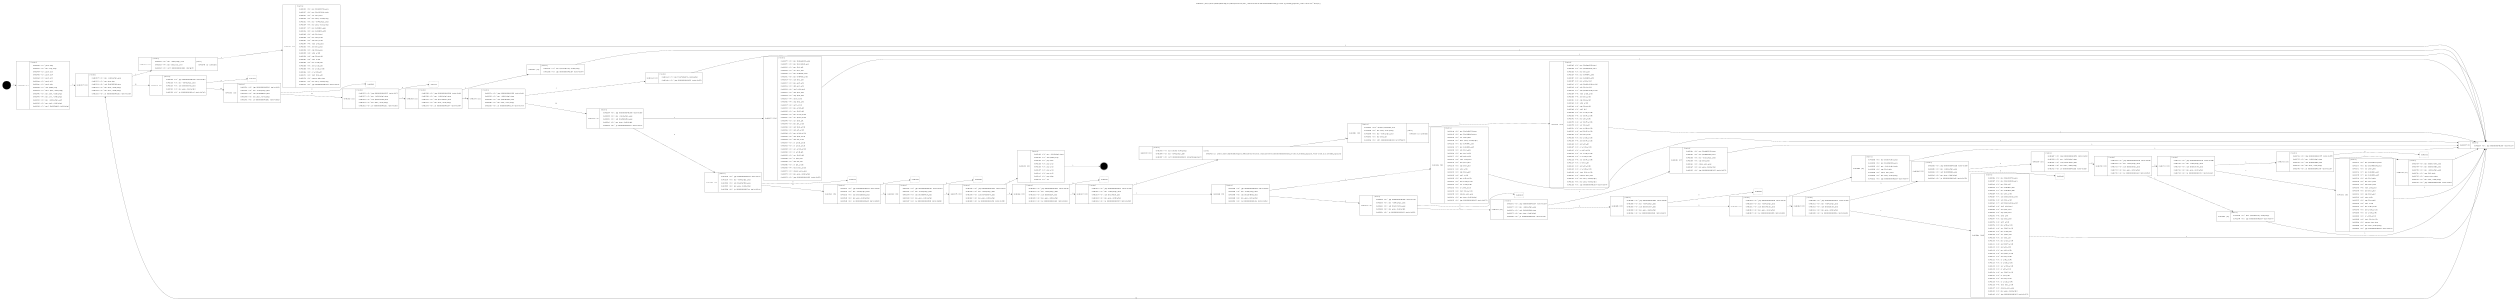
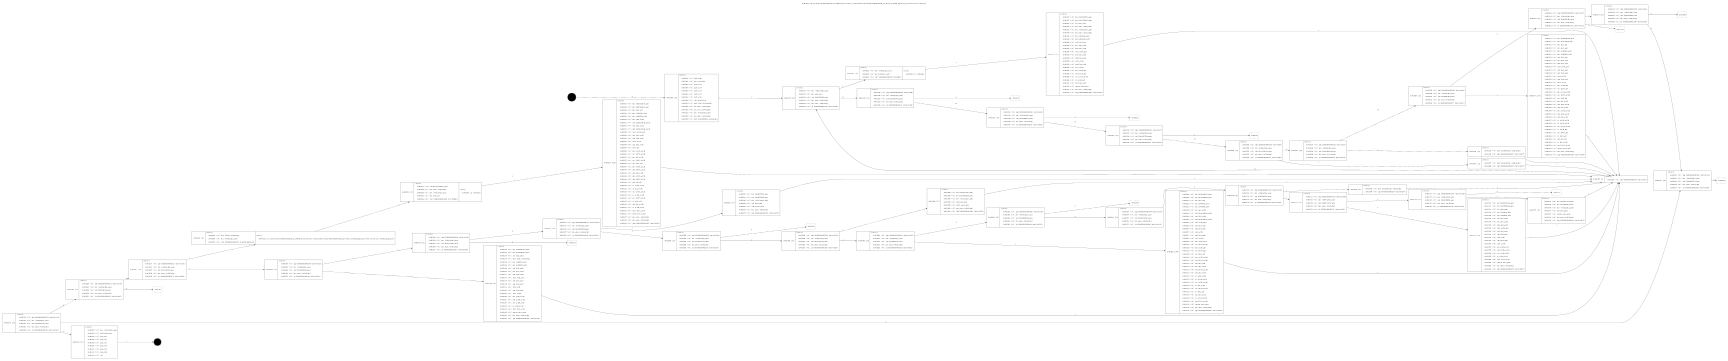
(946, 194) -> (915, 323)
